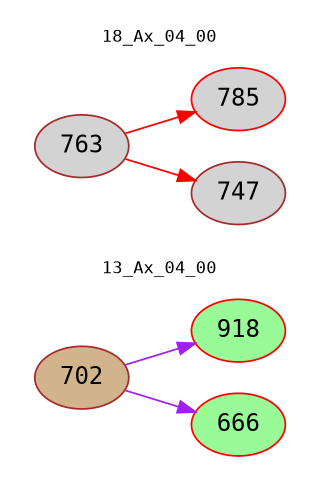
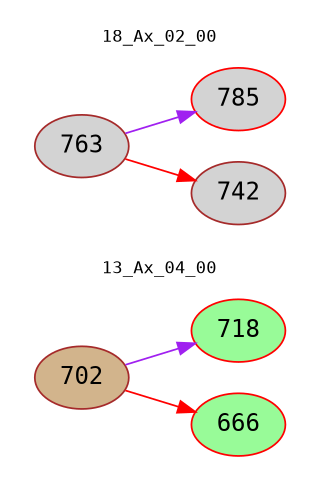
(160, 37) -> (160, 37)
(152, 125) -> (152, 125)
(238, 193) -> (238, 193)
(238, 331) -> (238, 331)
(152, 399) -> (152, 399)
